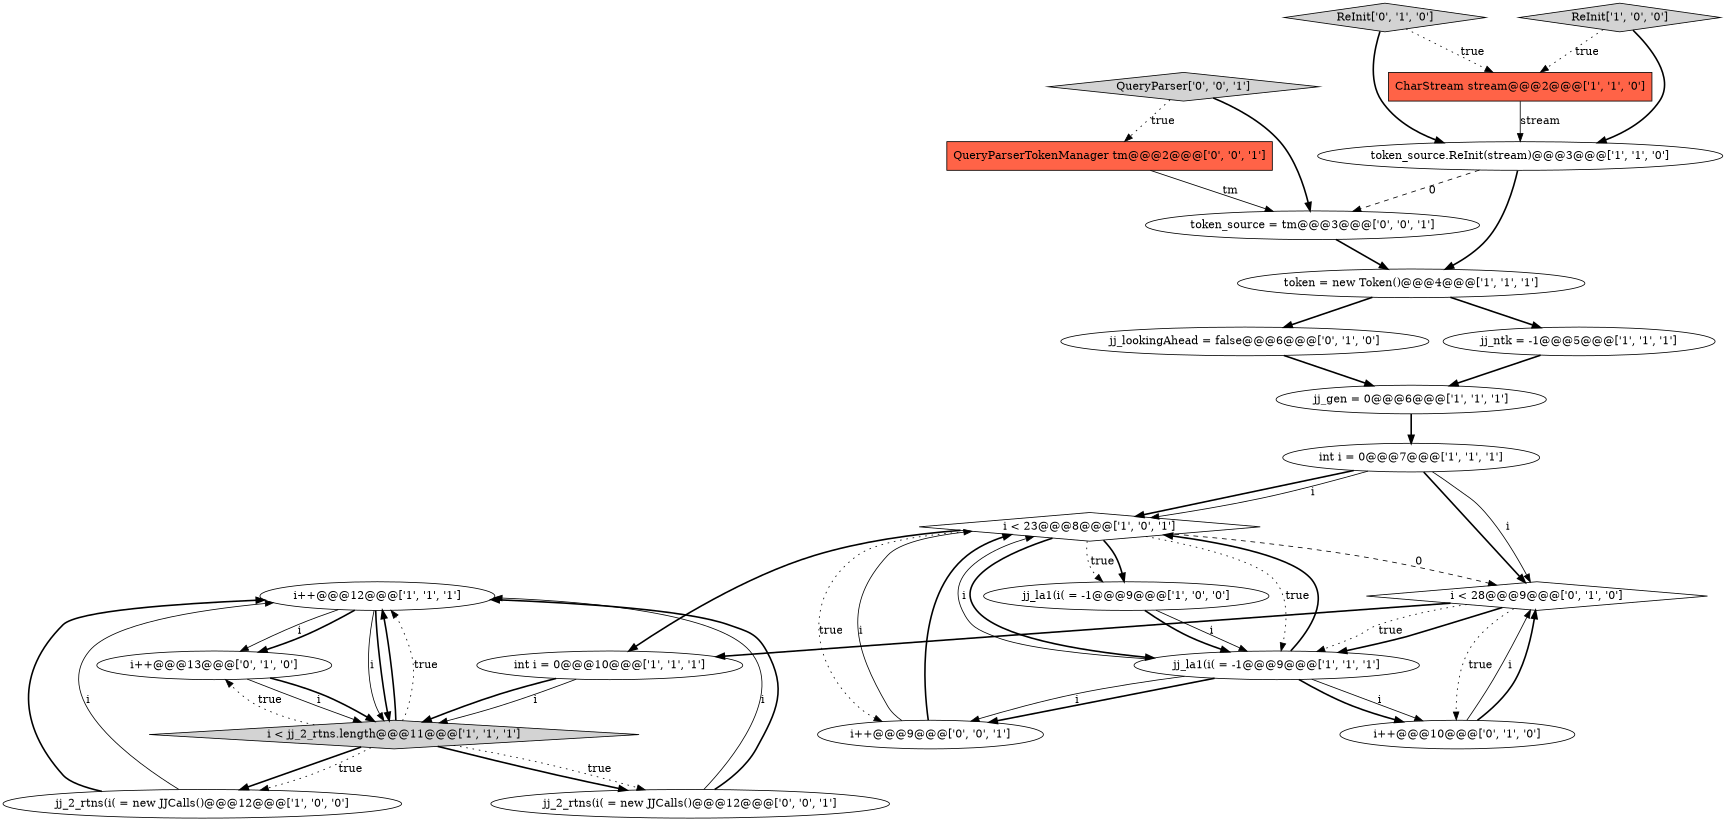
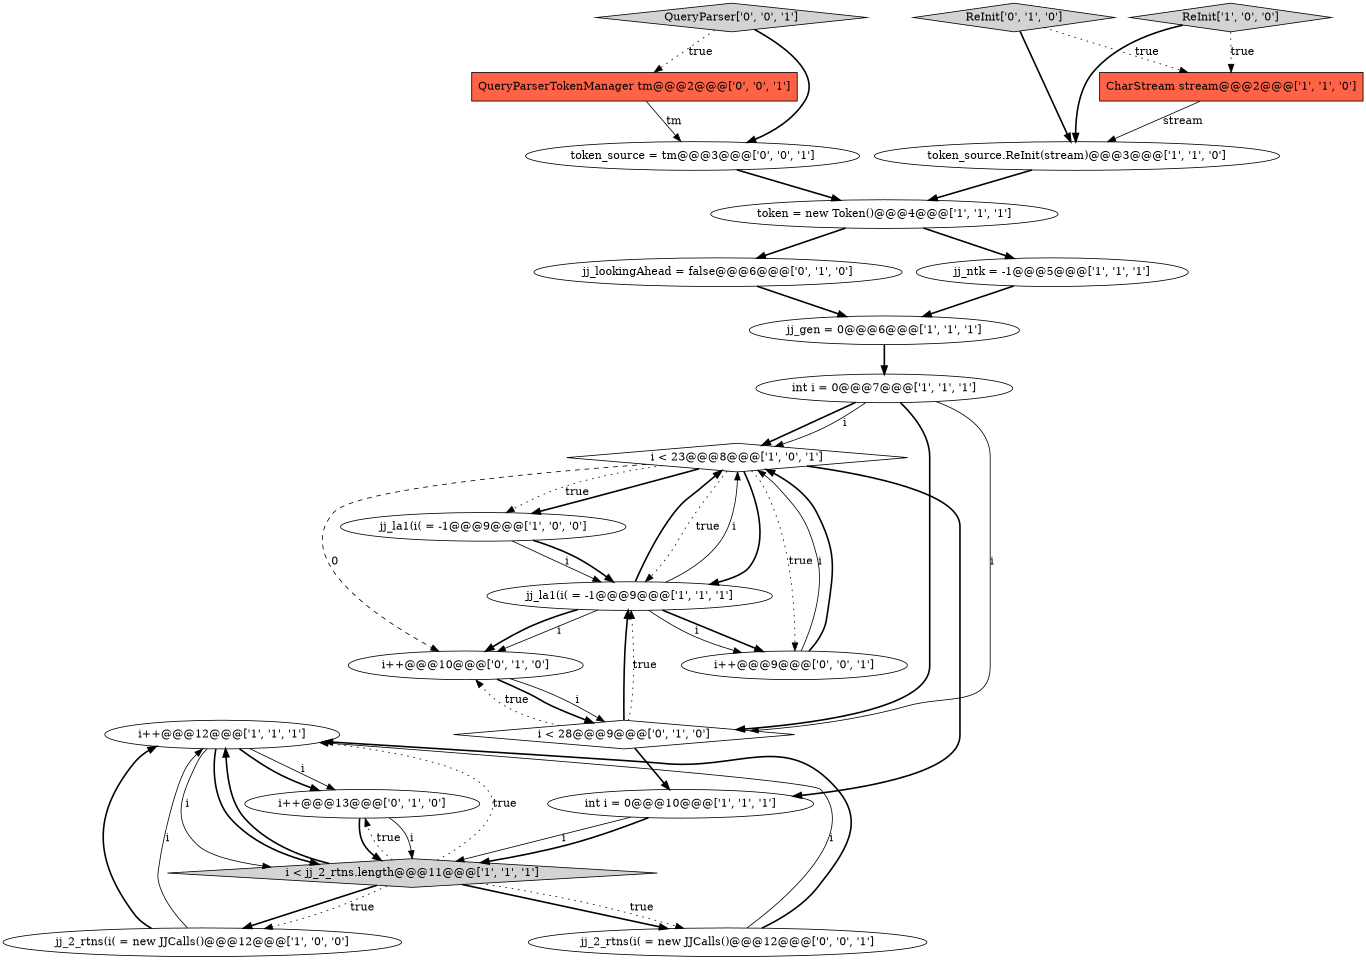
(1420, 189) -> none
(1333, 552) -> (395, 493)
